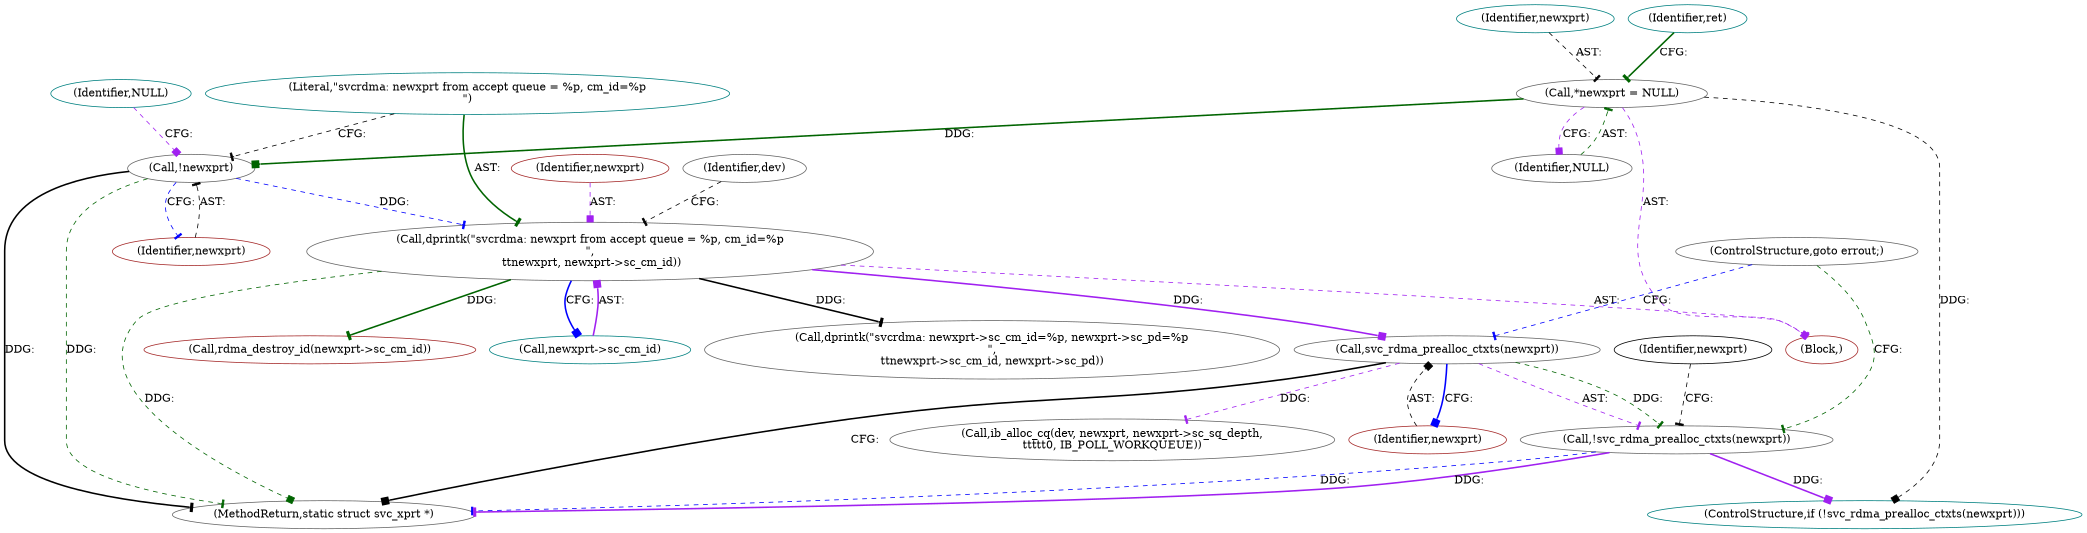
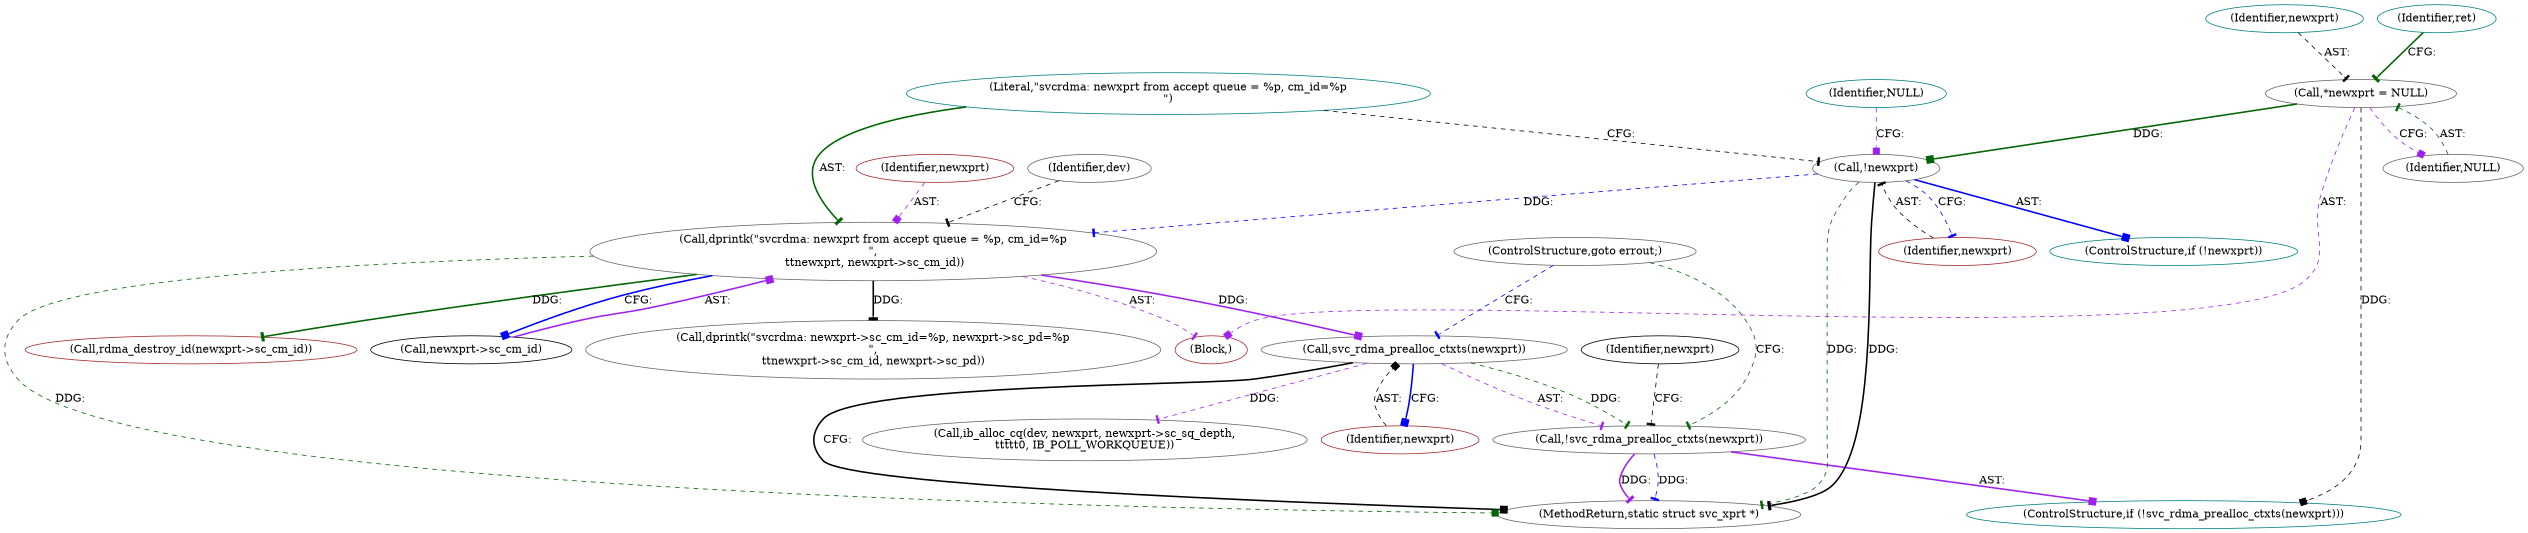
none -> (2174, 252)
(590, 350) -> (471, 350)
(1810, 481) -> (1994, 481)
